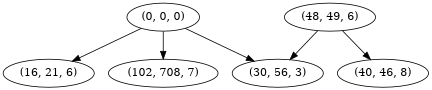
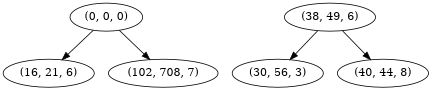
(330, 17) -> (330, 17)
(216, 43) -> none
(383, 73) -> (383, 73)
